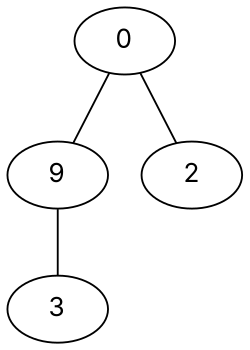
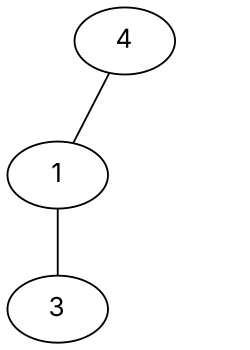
(125, 41) -> (125, 41)
(58, 175) -> (58, 175)
(192, 175) -> none
